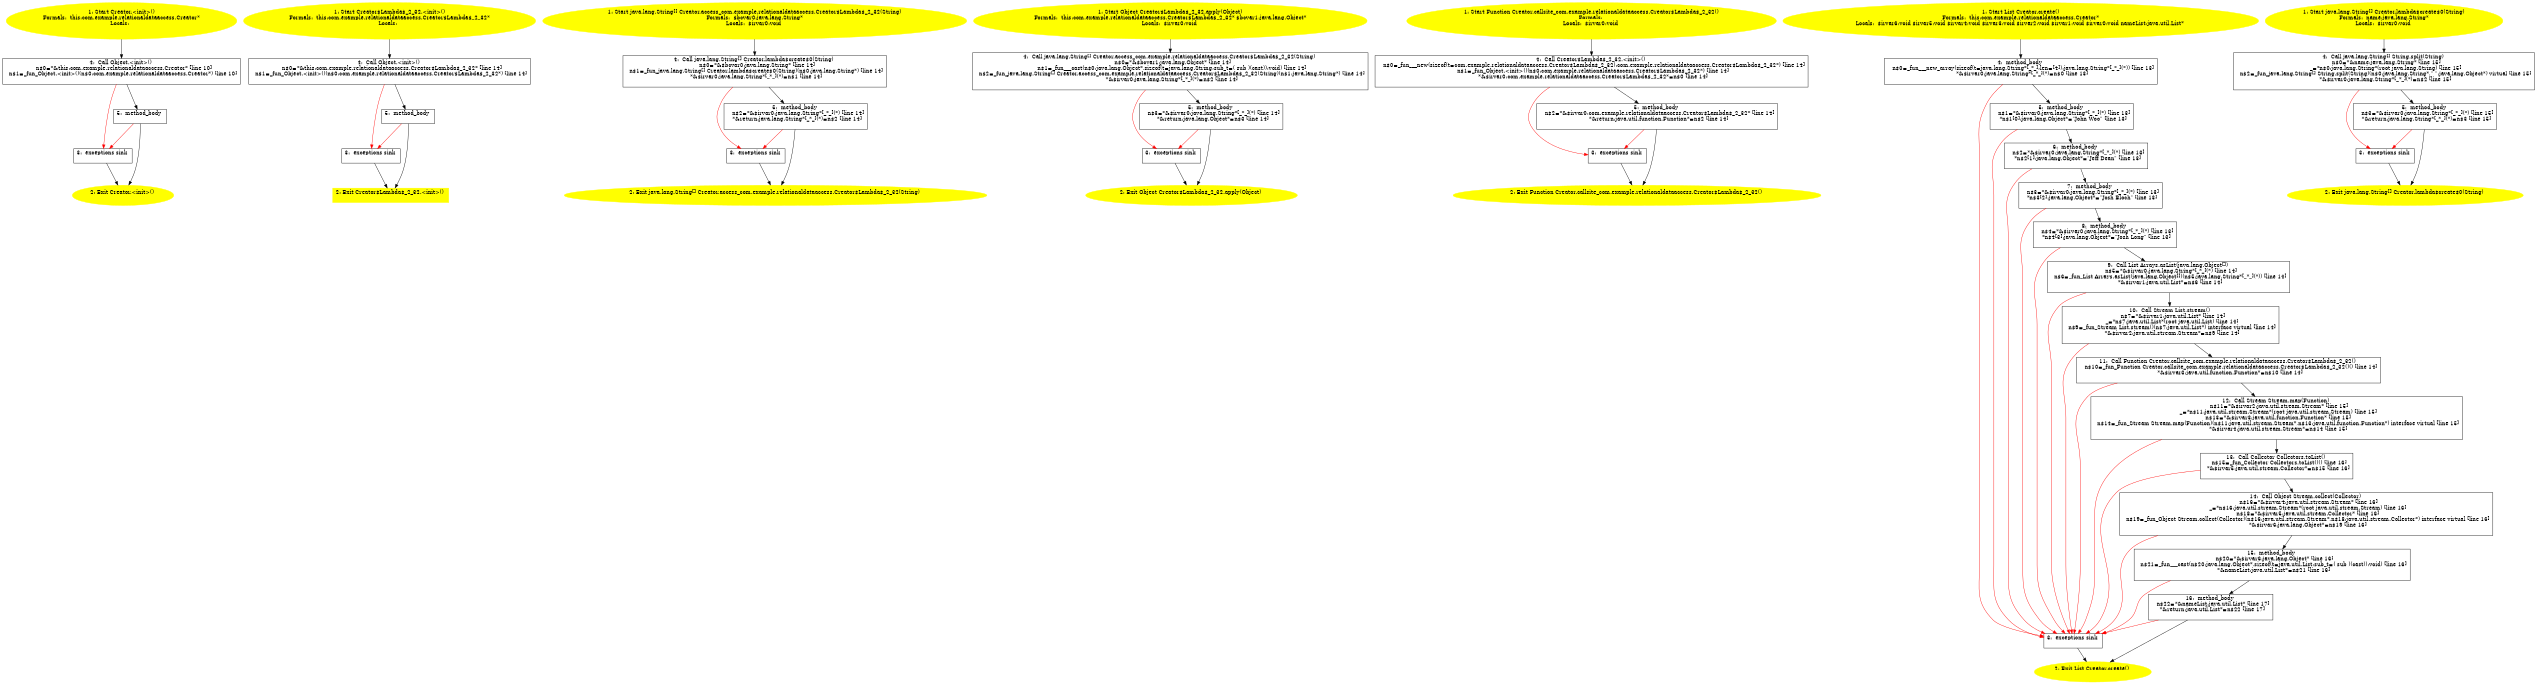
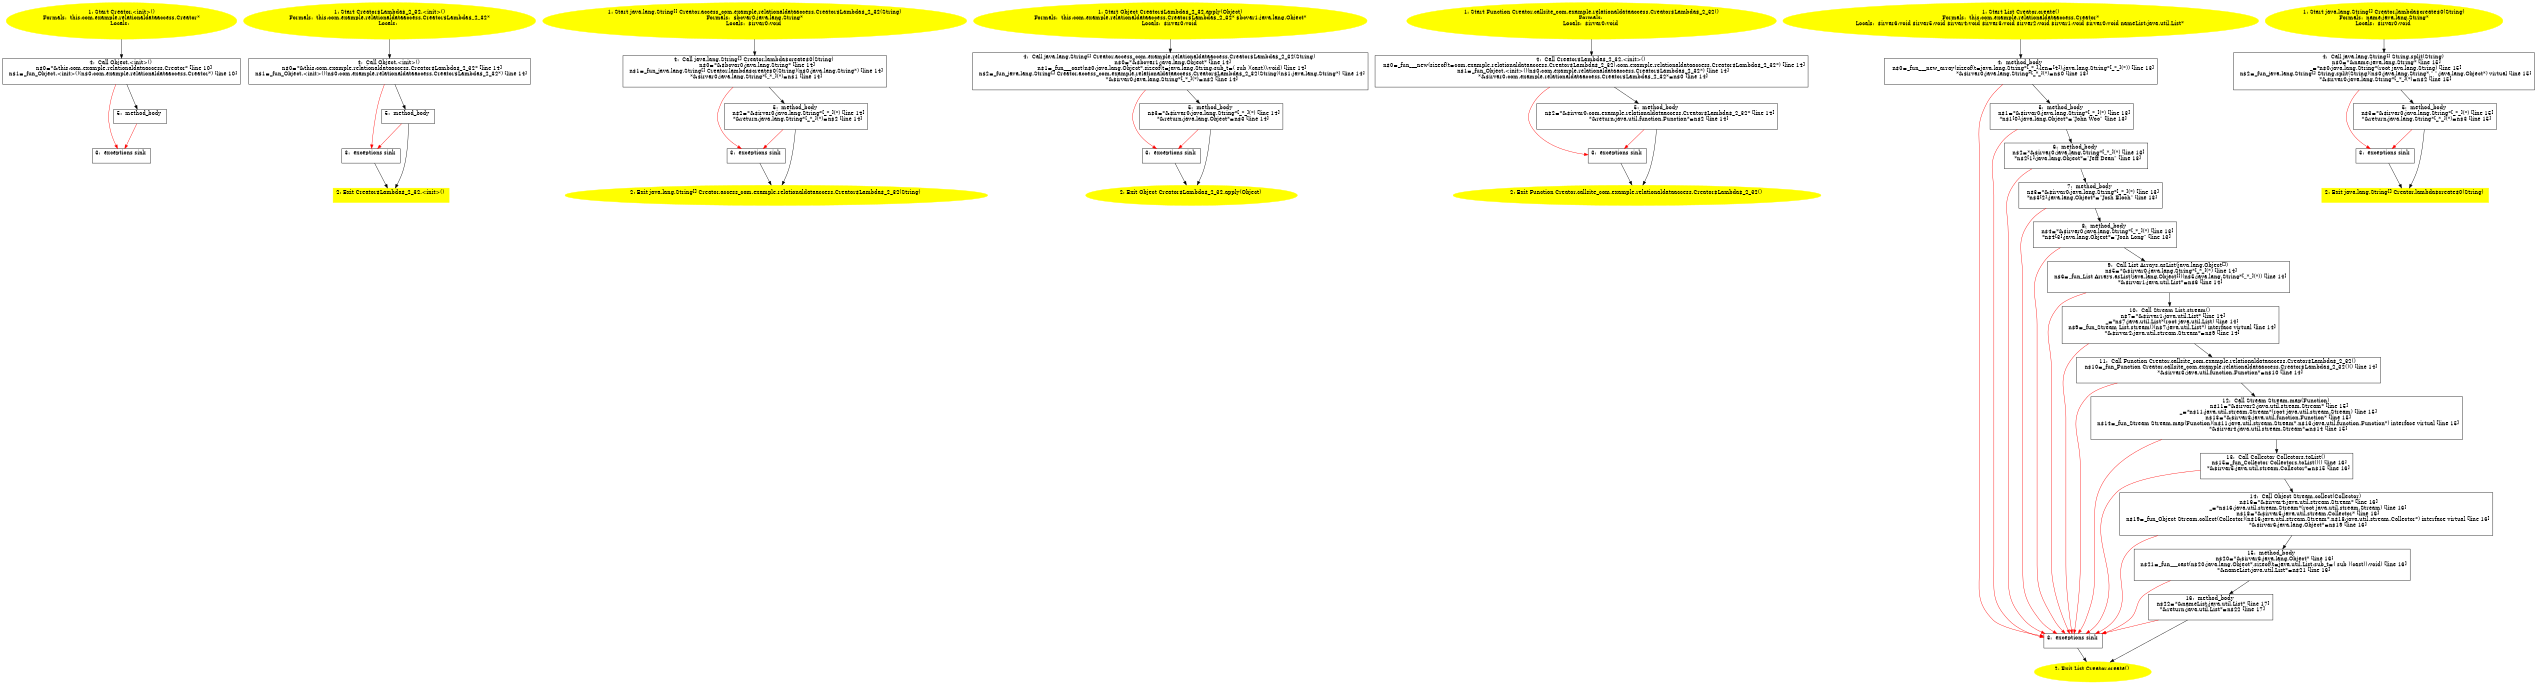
(123, 195) -> none
(2405, 195) -> (2405, 195)
